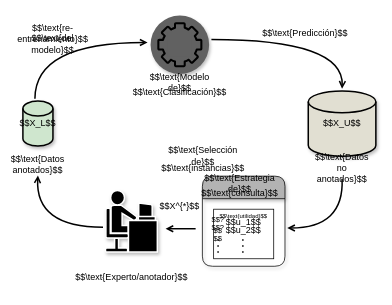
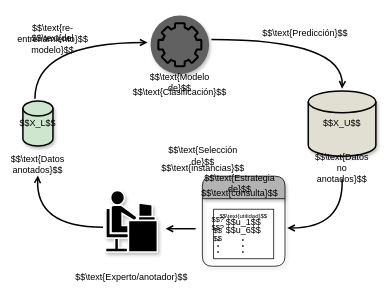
(180, 206) -> none
(243, 230) -> (243, 230)
